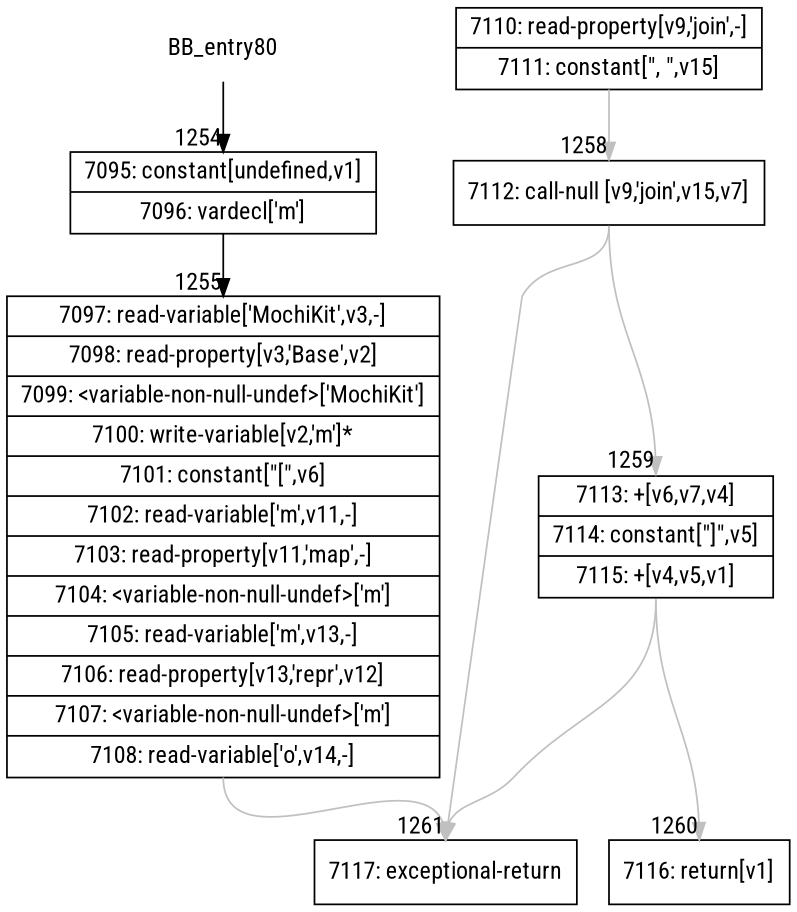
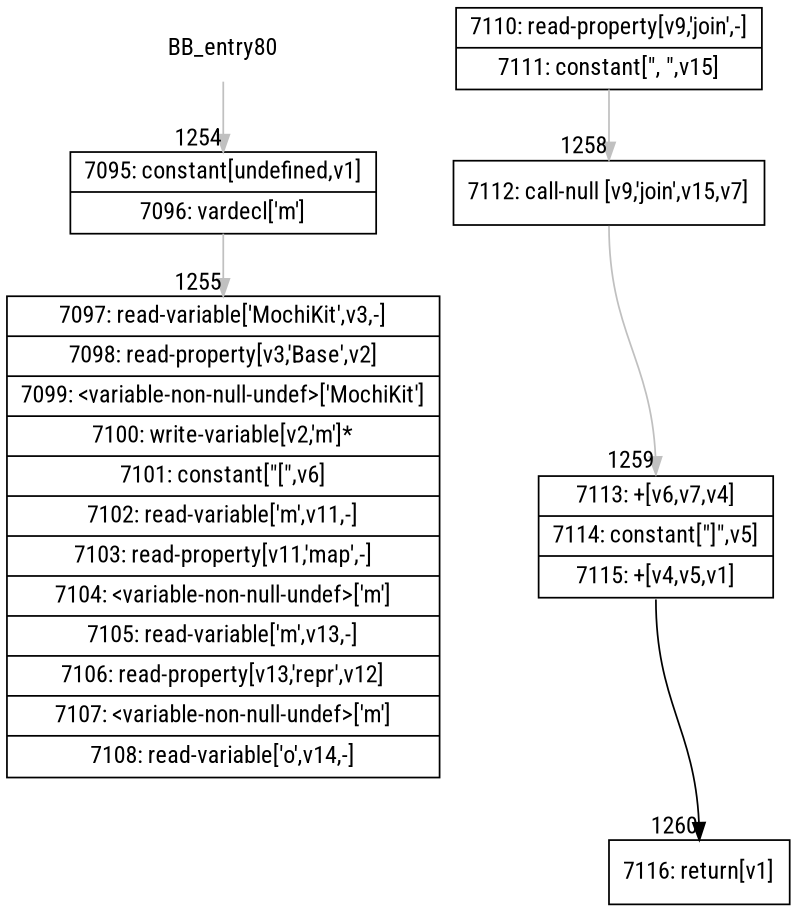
(223, 108) -> (223, 108)
(223, 256) -> (223, 256)
(675, 711) -> (675, 711)
(446, 872) -> none
